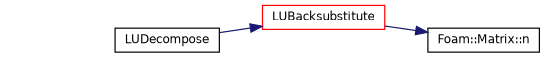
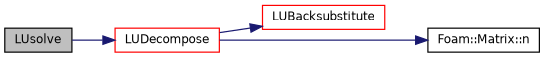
(400, 28) -> (318, 40)
none -> (38, 40)
(167, 40) -> (167, 40)
